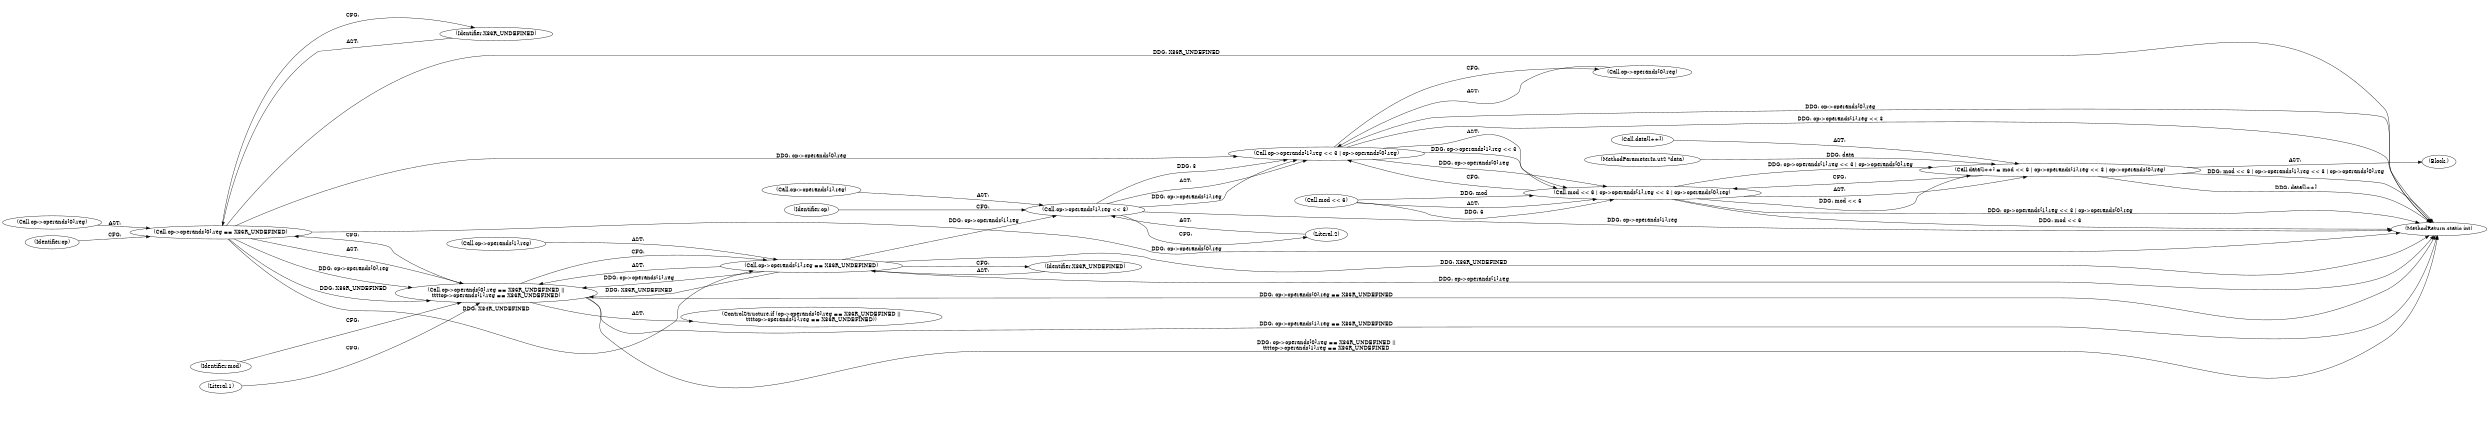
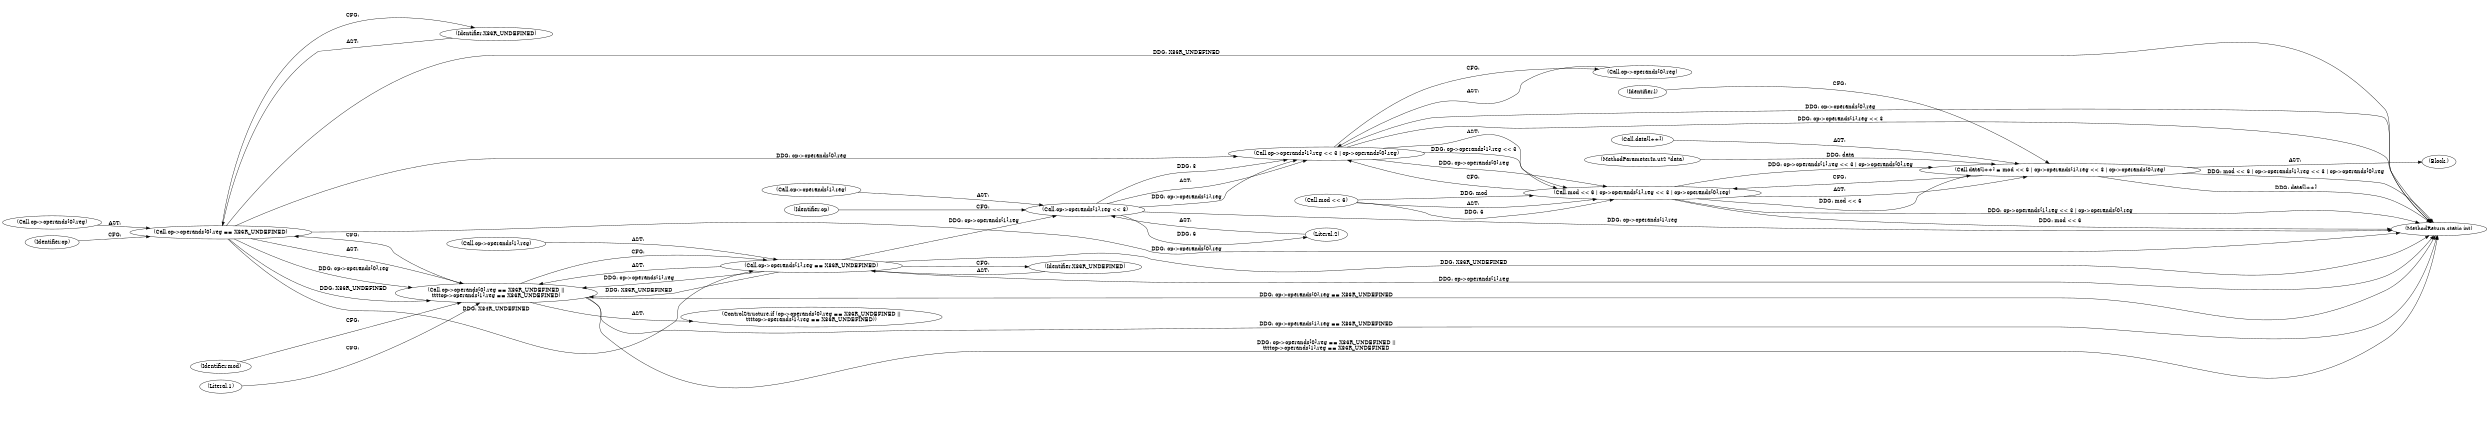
none -> (1642, 92)
(1187, 234) -> (1187, 234)
